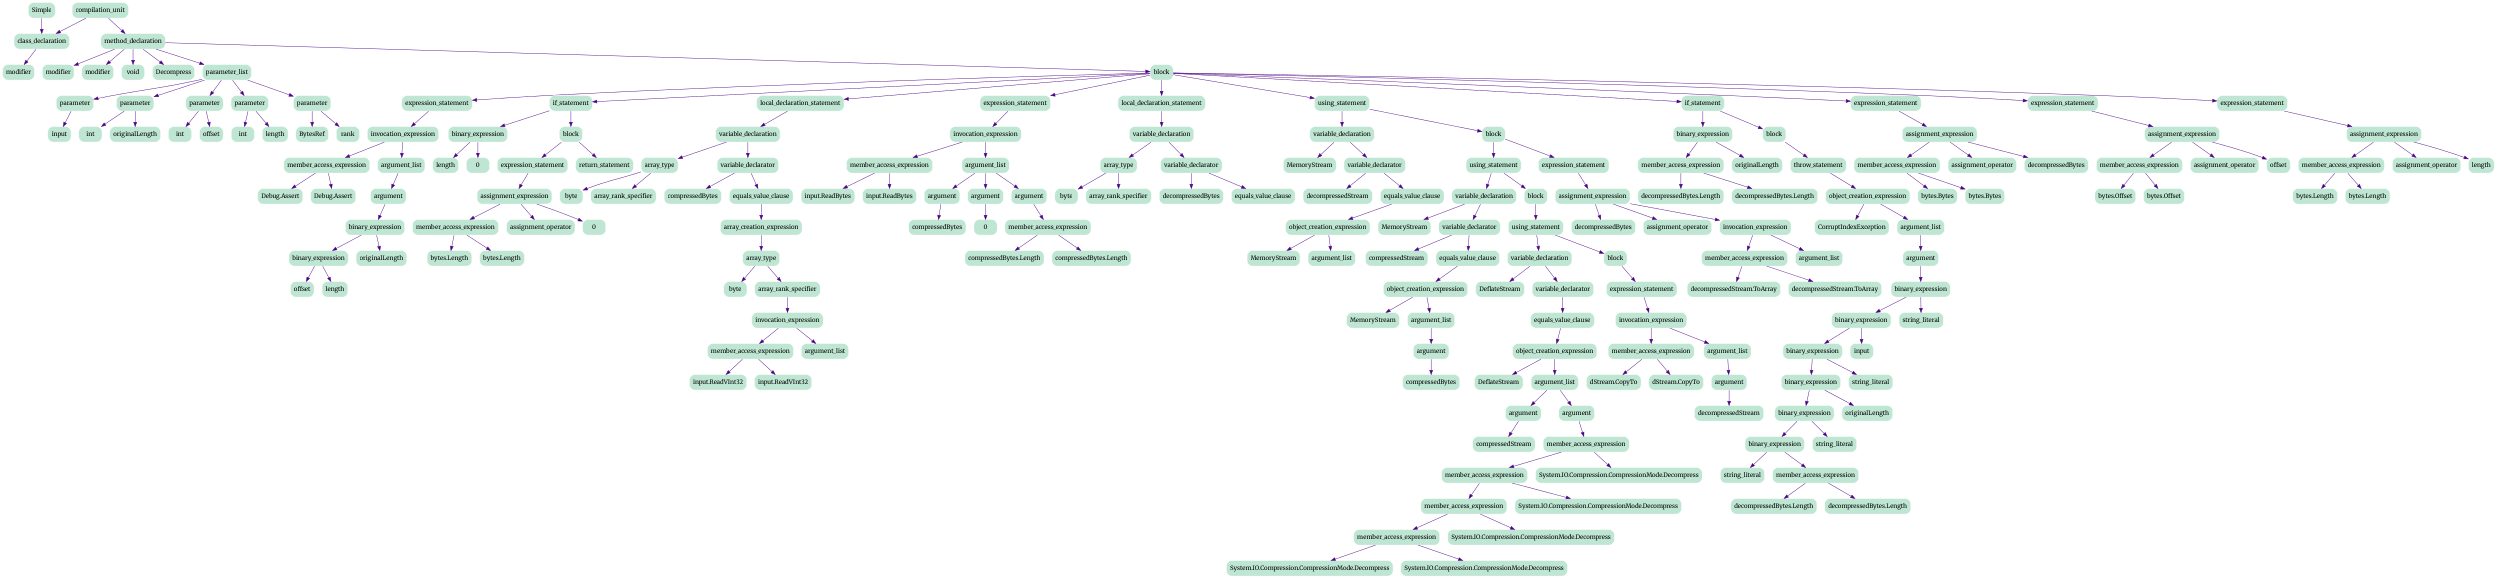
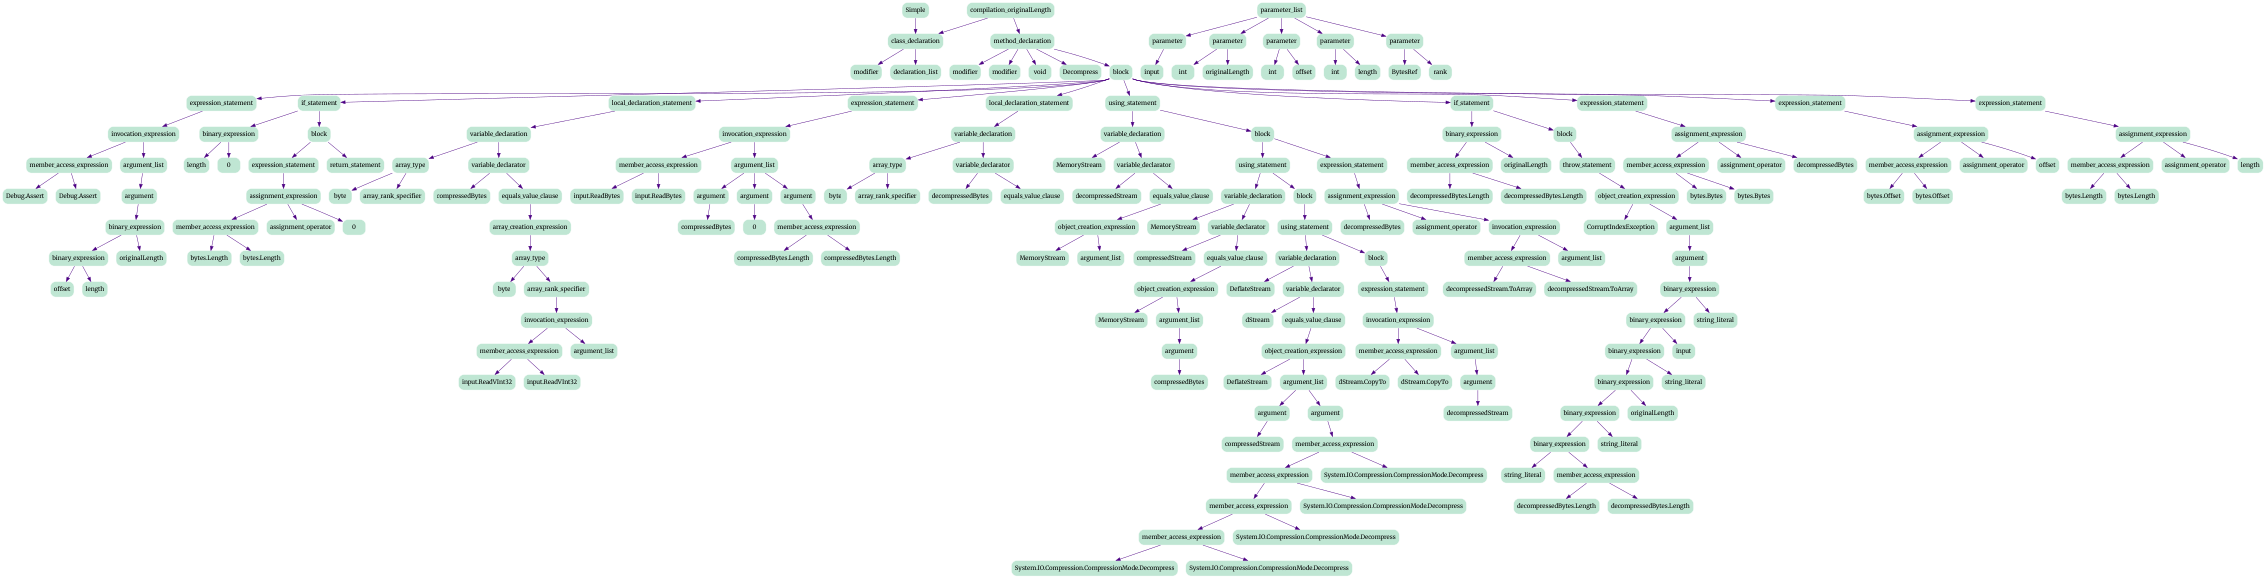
(100, 10) -> (1011, 10)
(178, 56) -> none
none -> (916, 72)
none -> (1258, 320)
